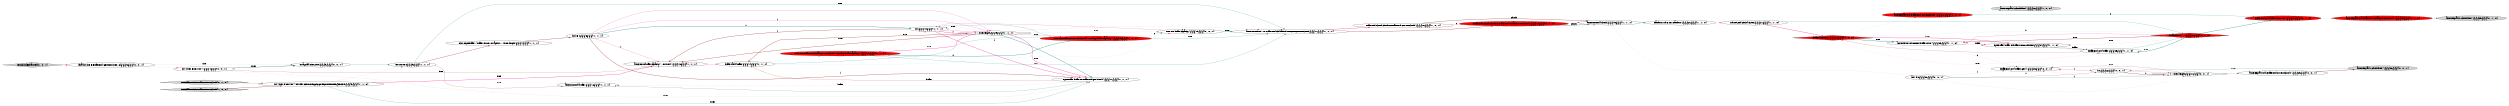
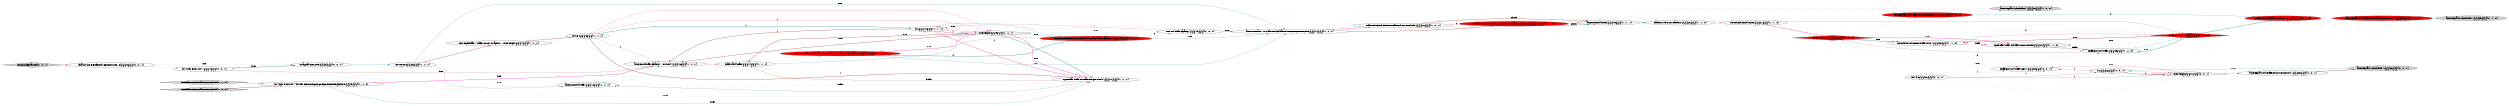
(981, 61) -> (668, 74)
(1753, 70) -> (1803, 8)
